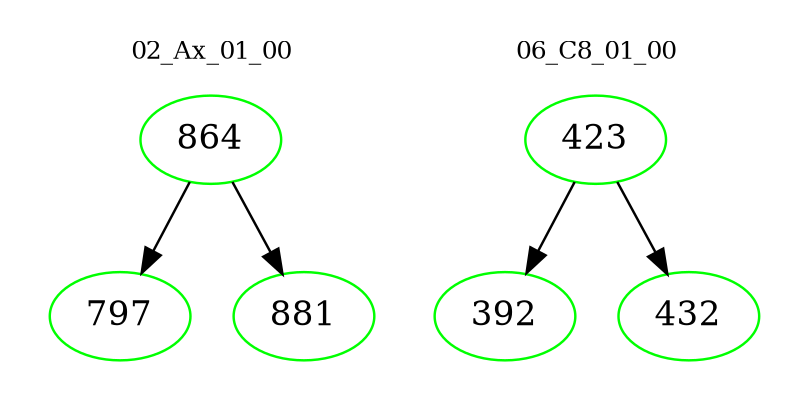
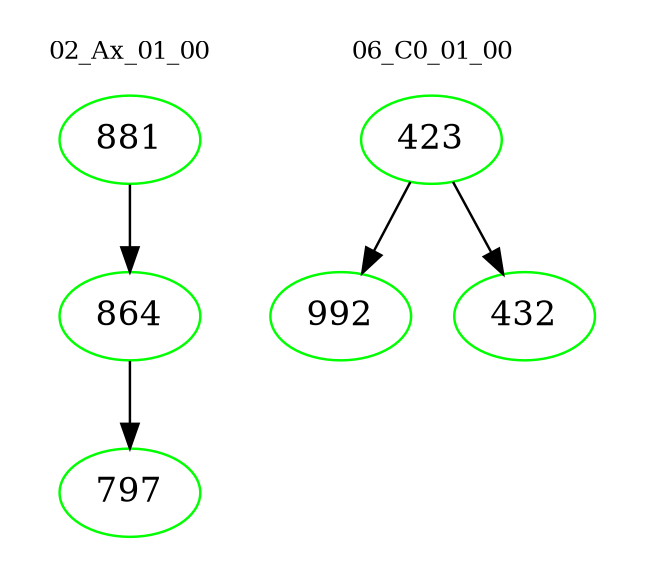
(597, 53) -> (433, 53)
(251, 217) -> (130, 216)
(505, 316) -> (341, 316)
